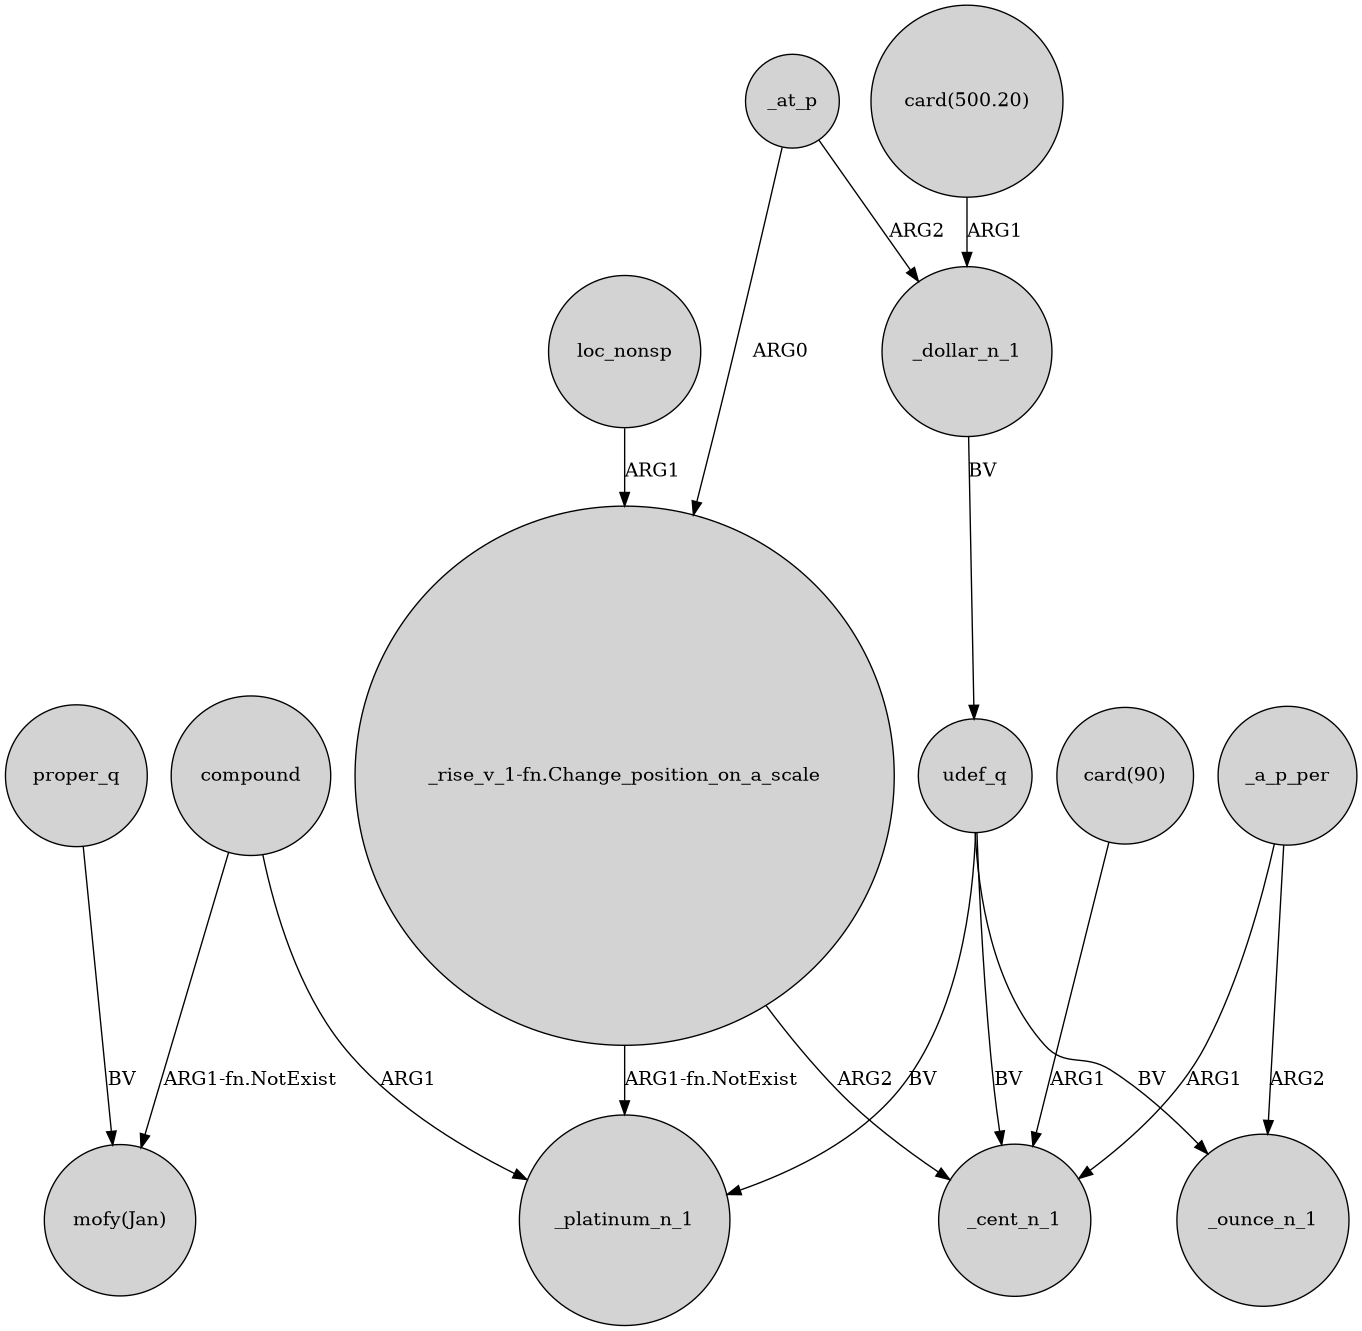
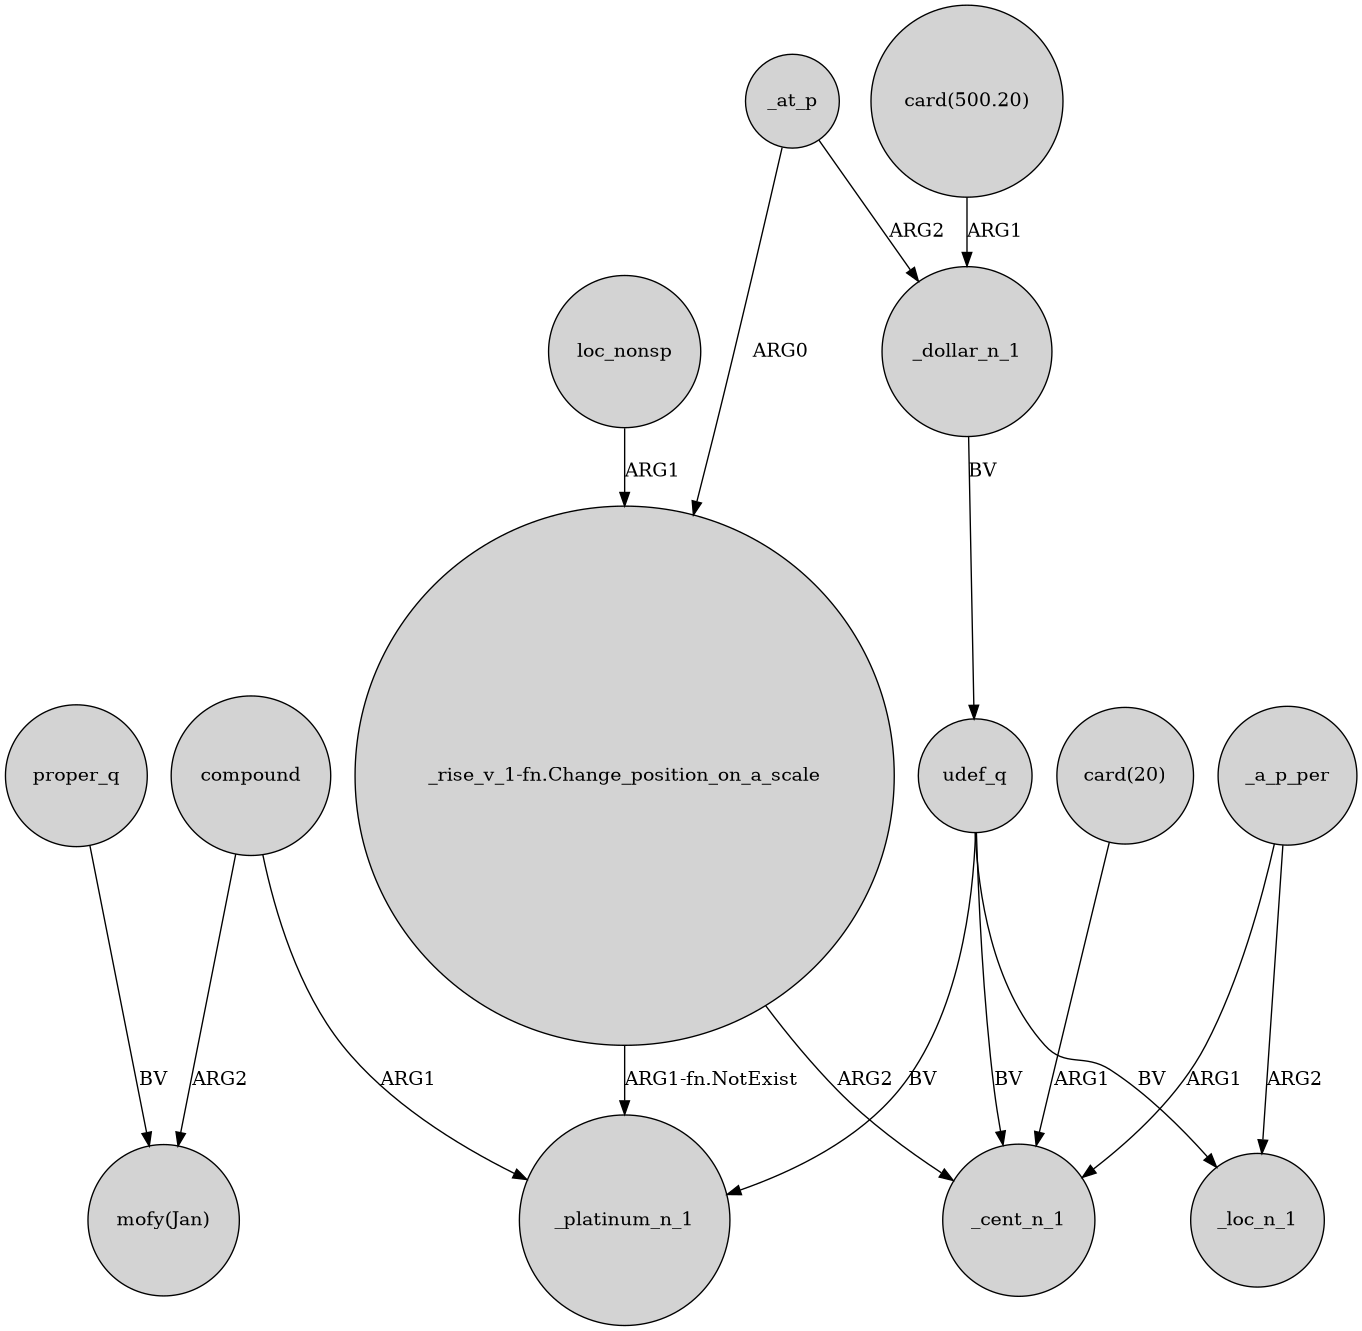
(1125, 776) -> (1125, 776)
(250, 1080) -> (220, 1080)
(1263, 1220) -> (1258, 1220)
